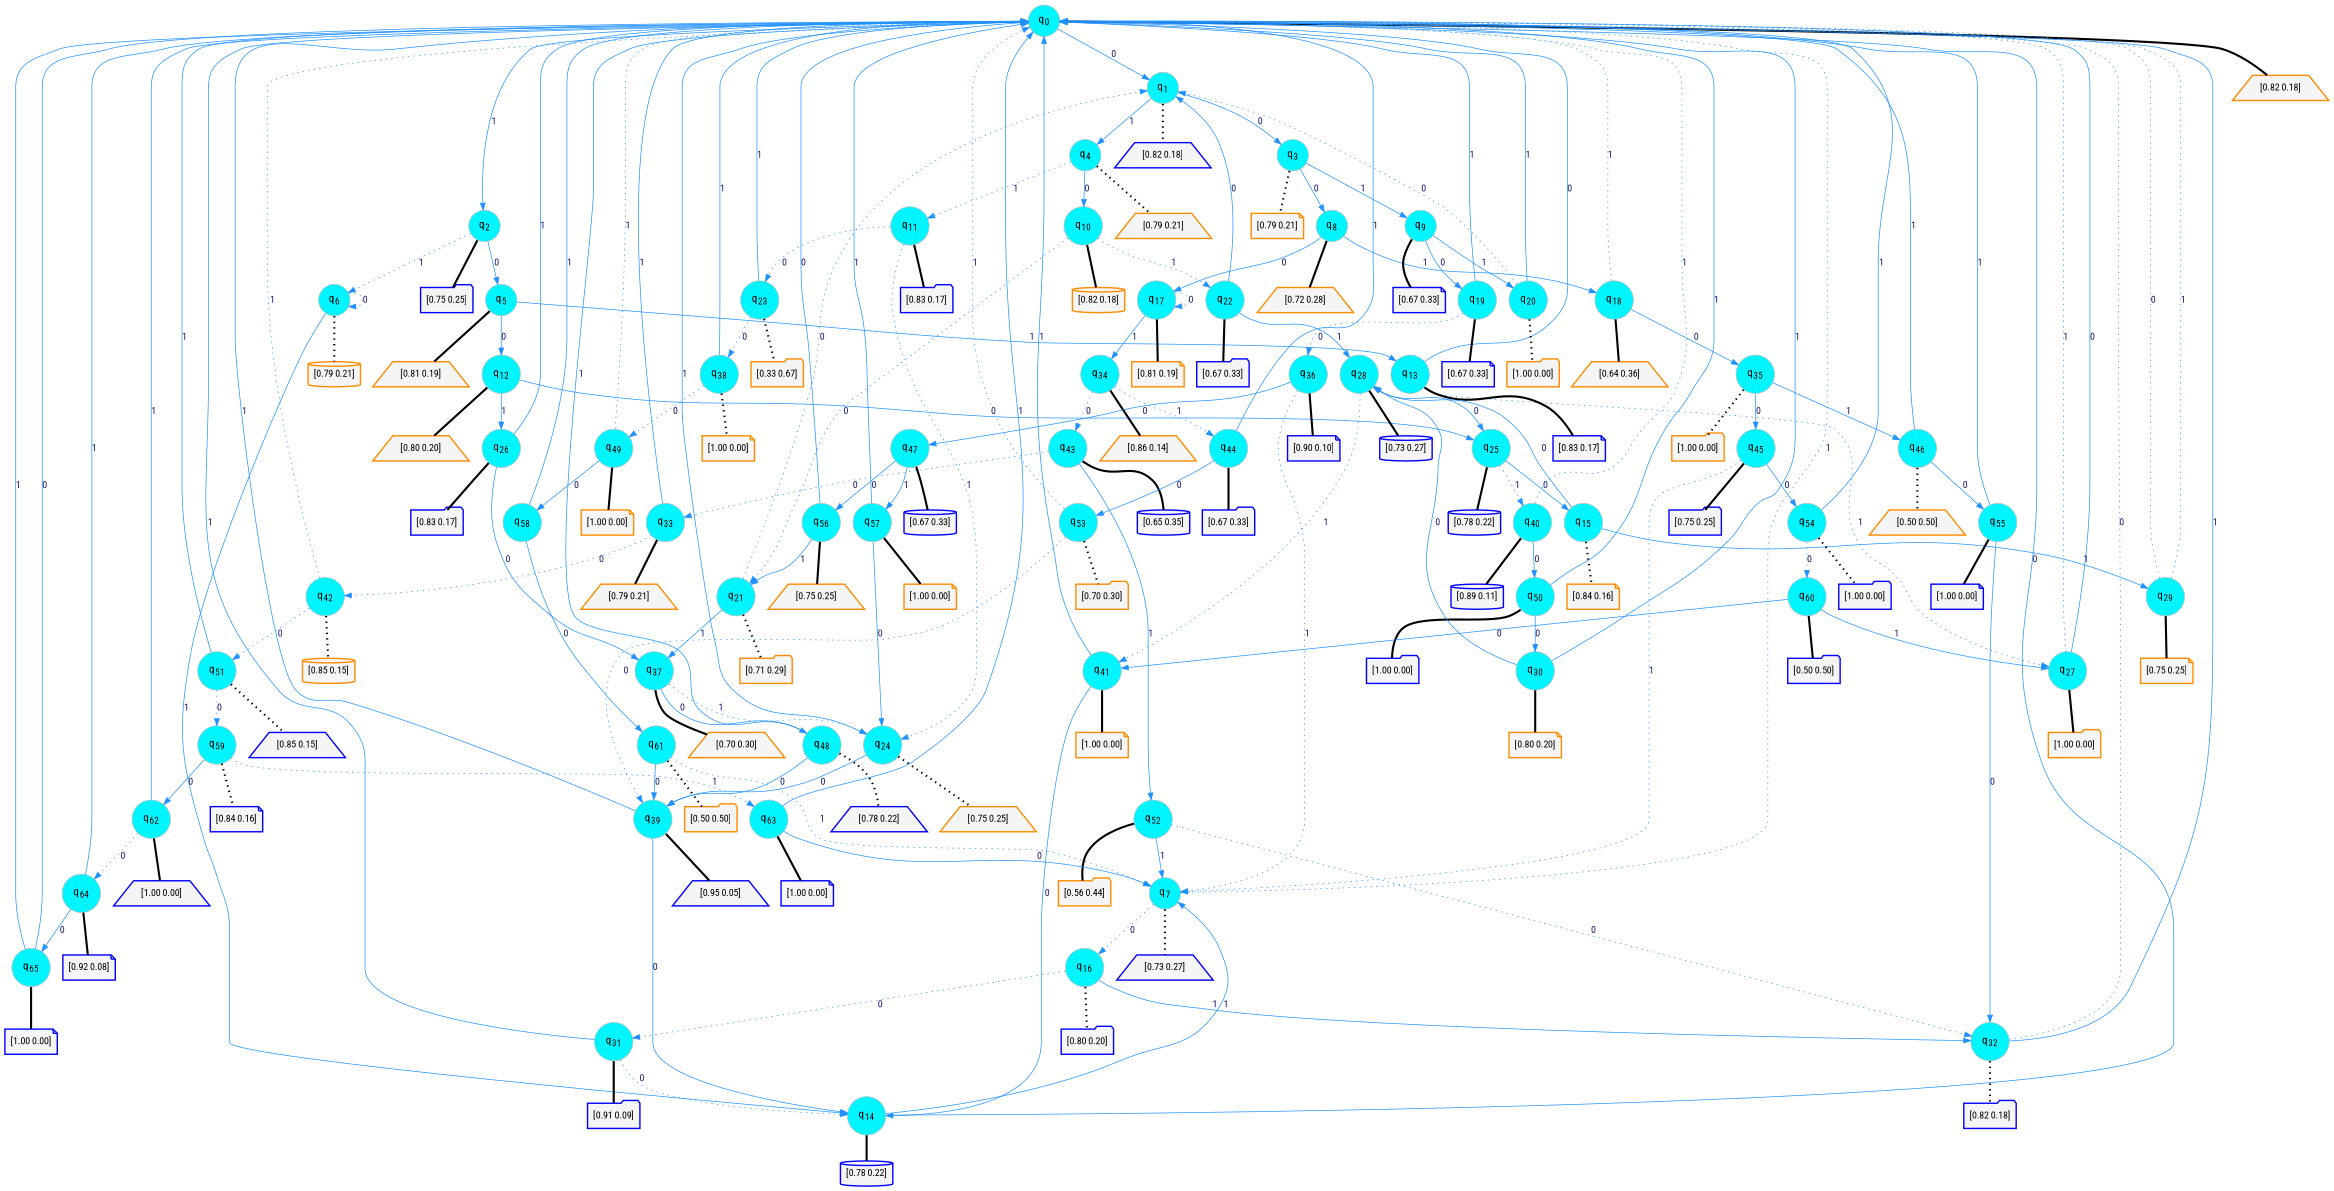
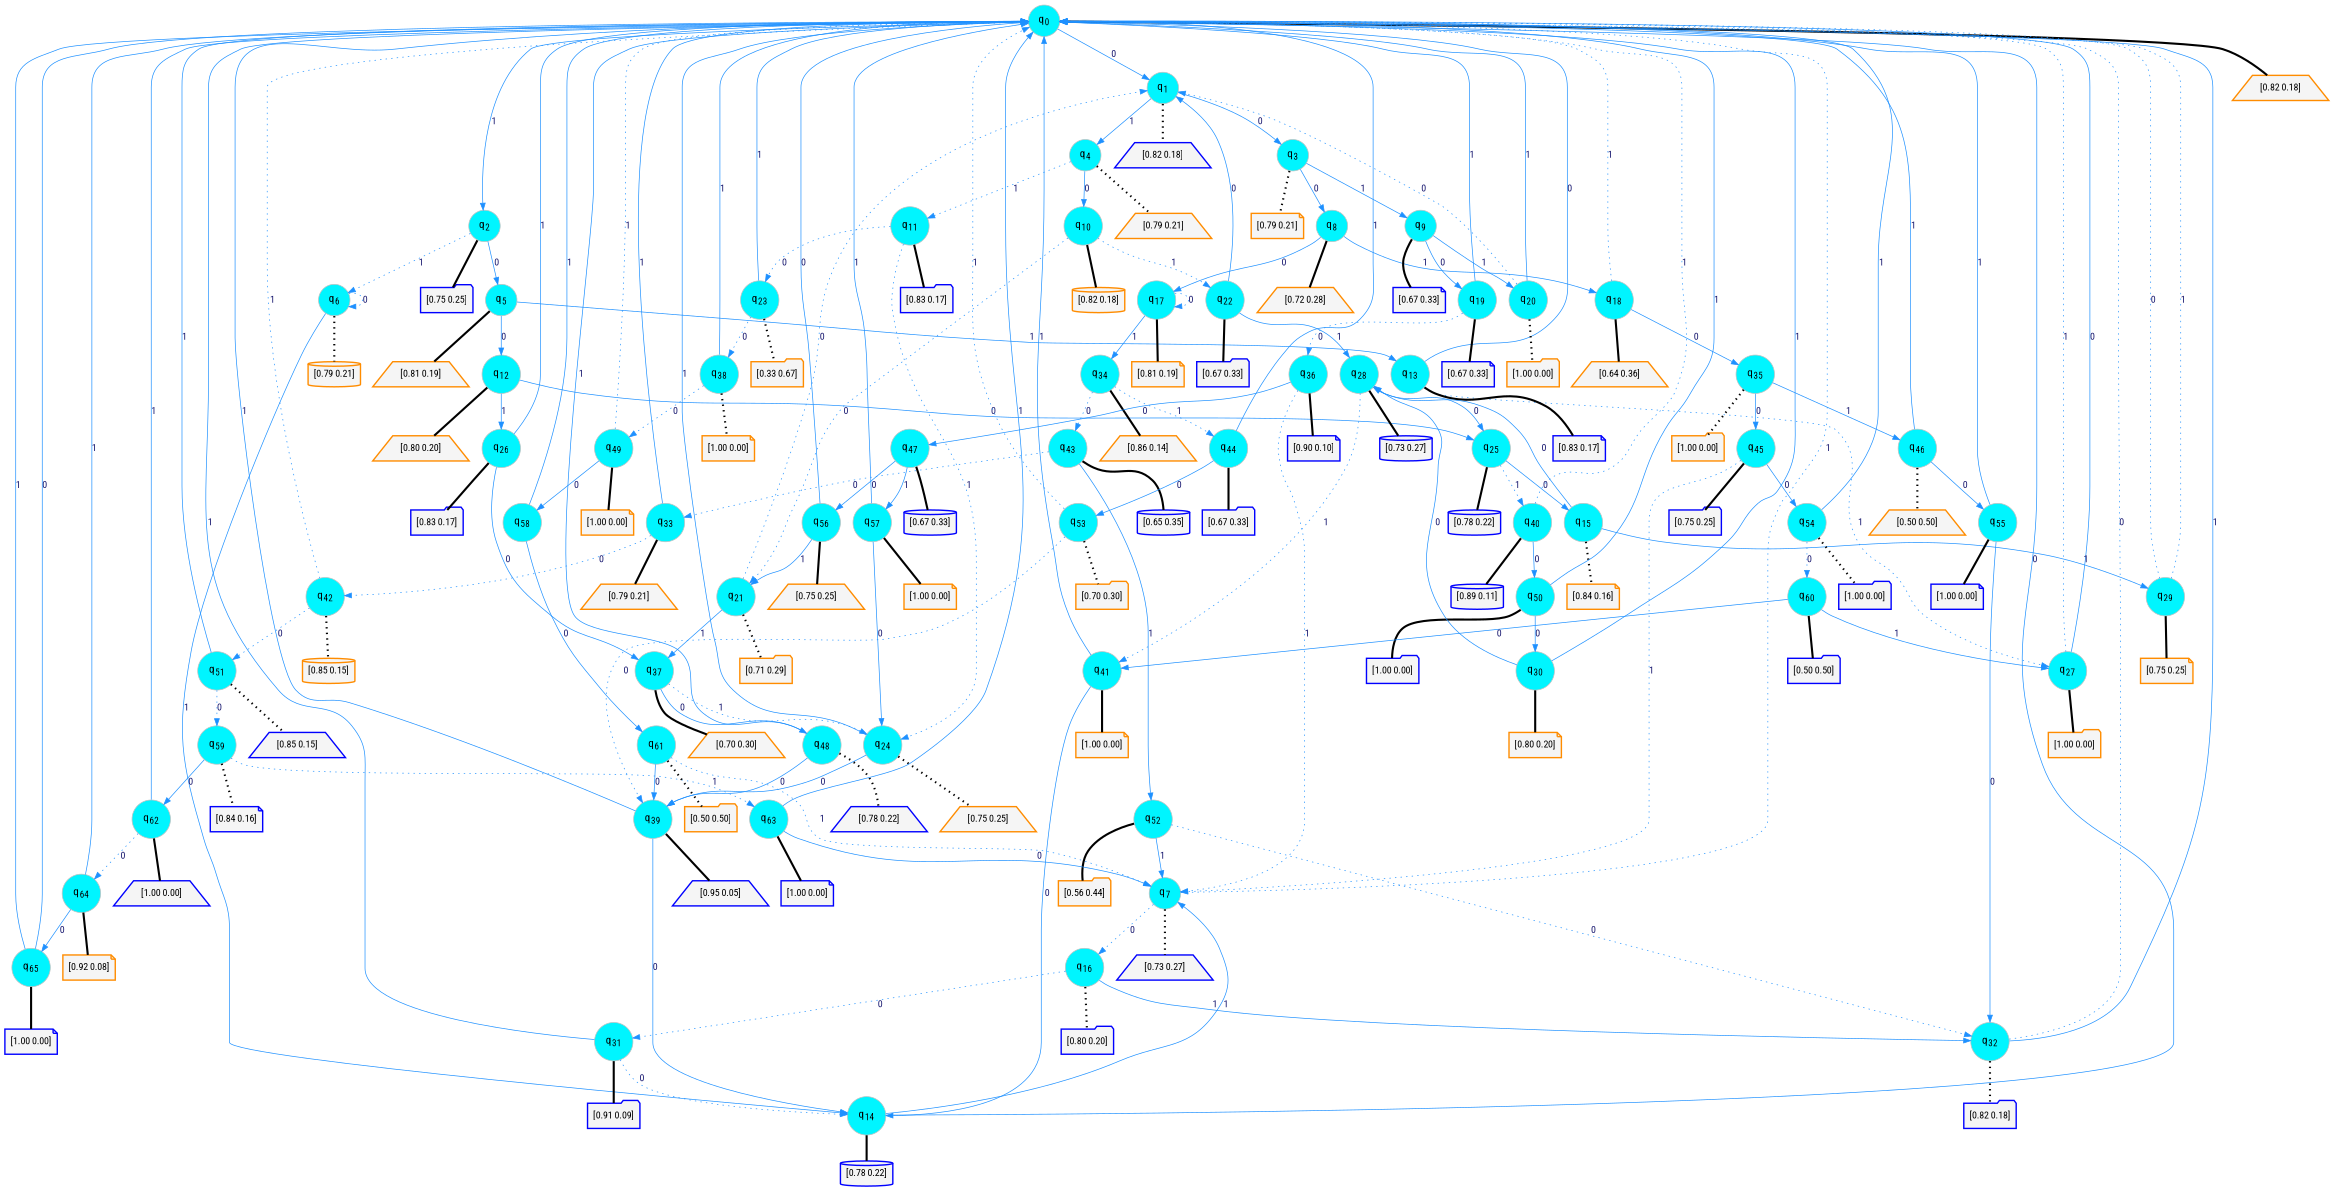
(89, 968) -> (89, 968)
